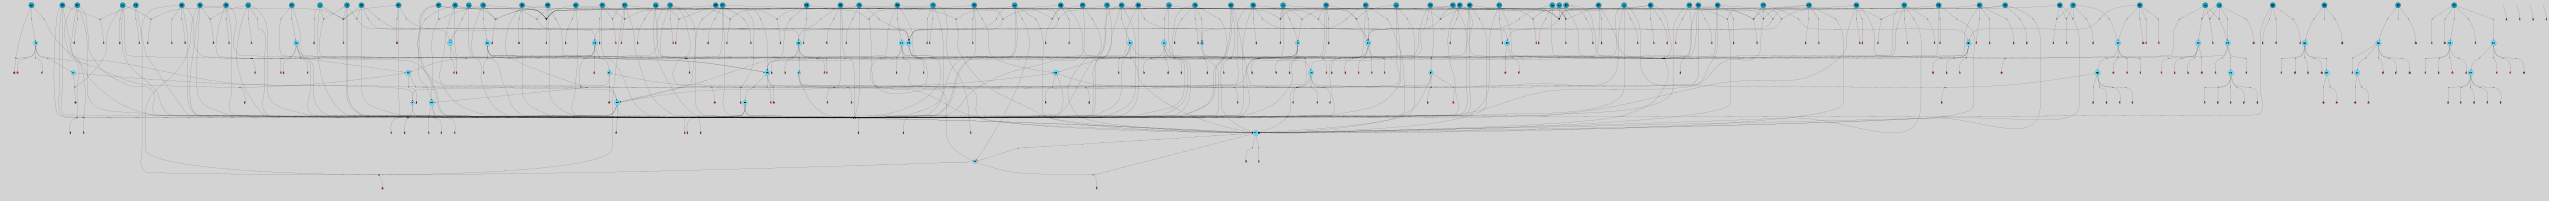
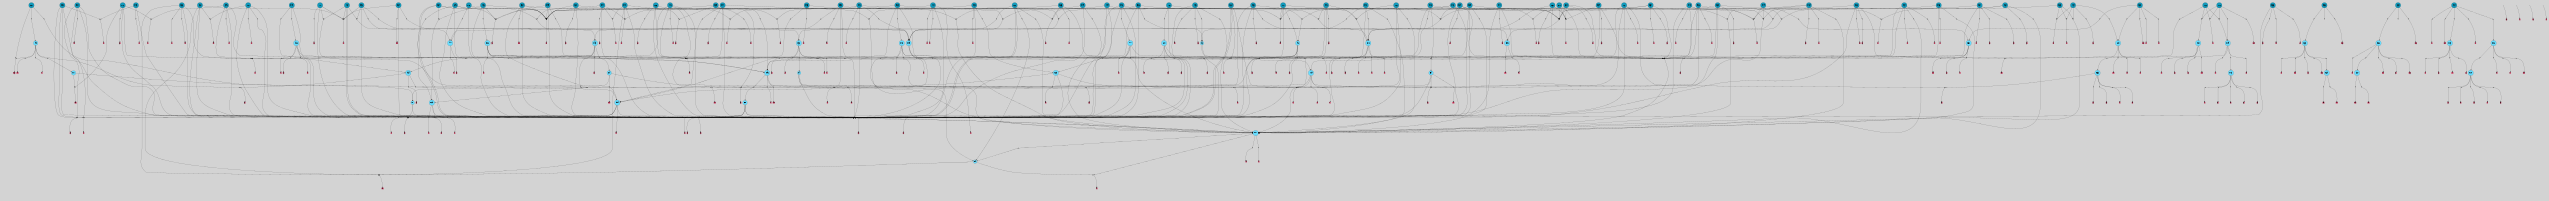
(1130, 43) -> (1130, 43)
